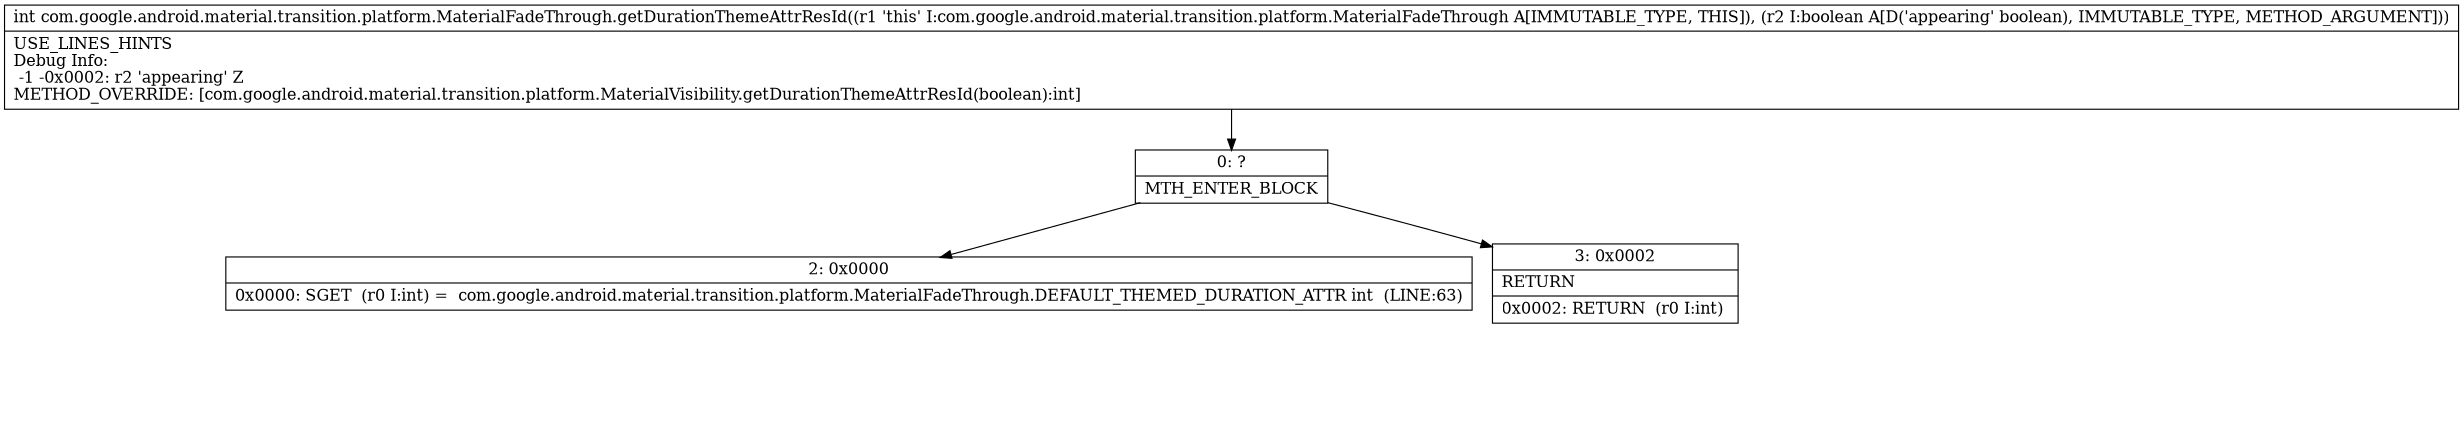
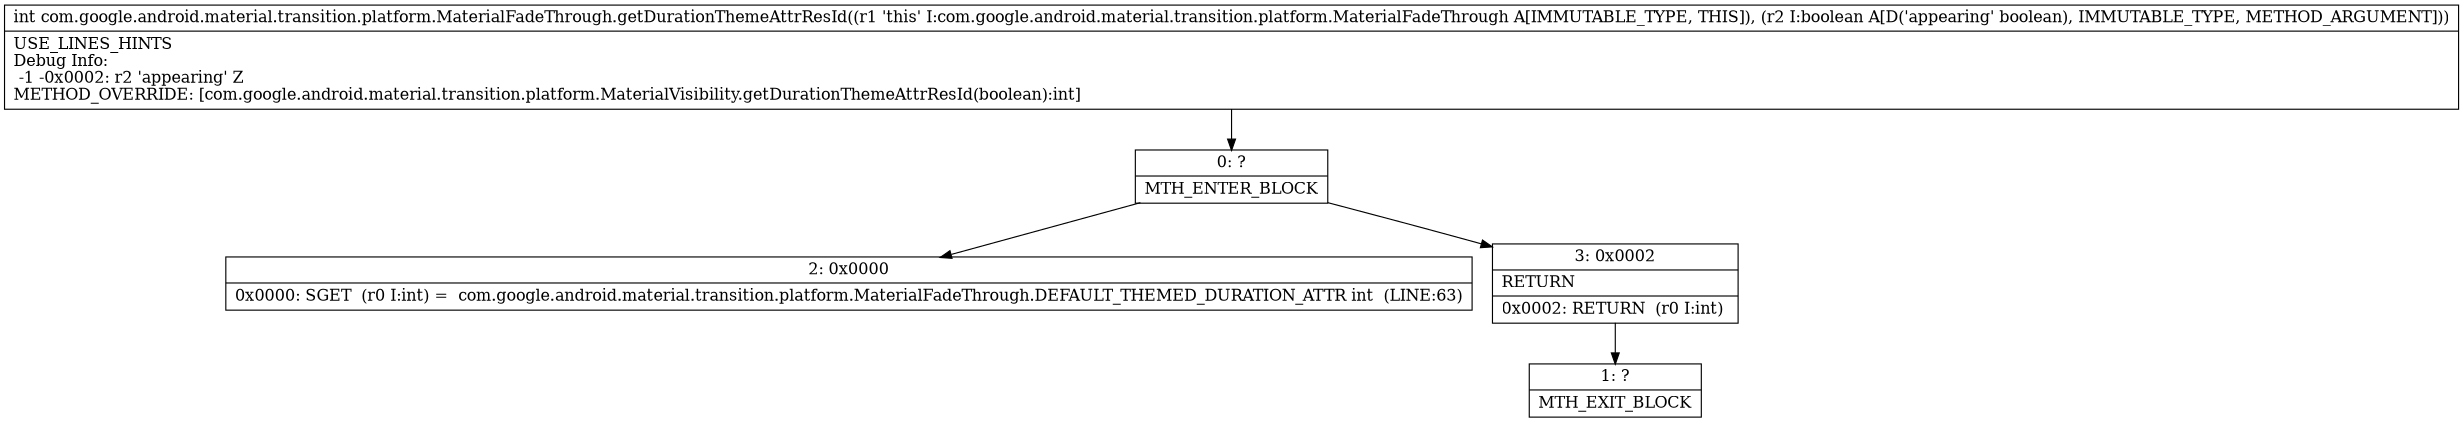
none -> (1615, 391)
